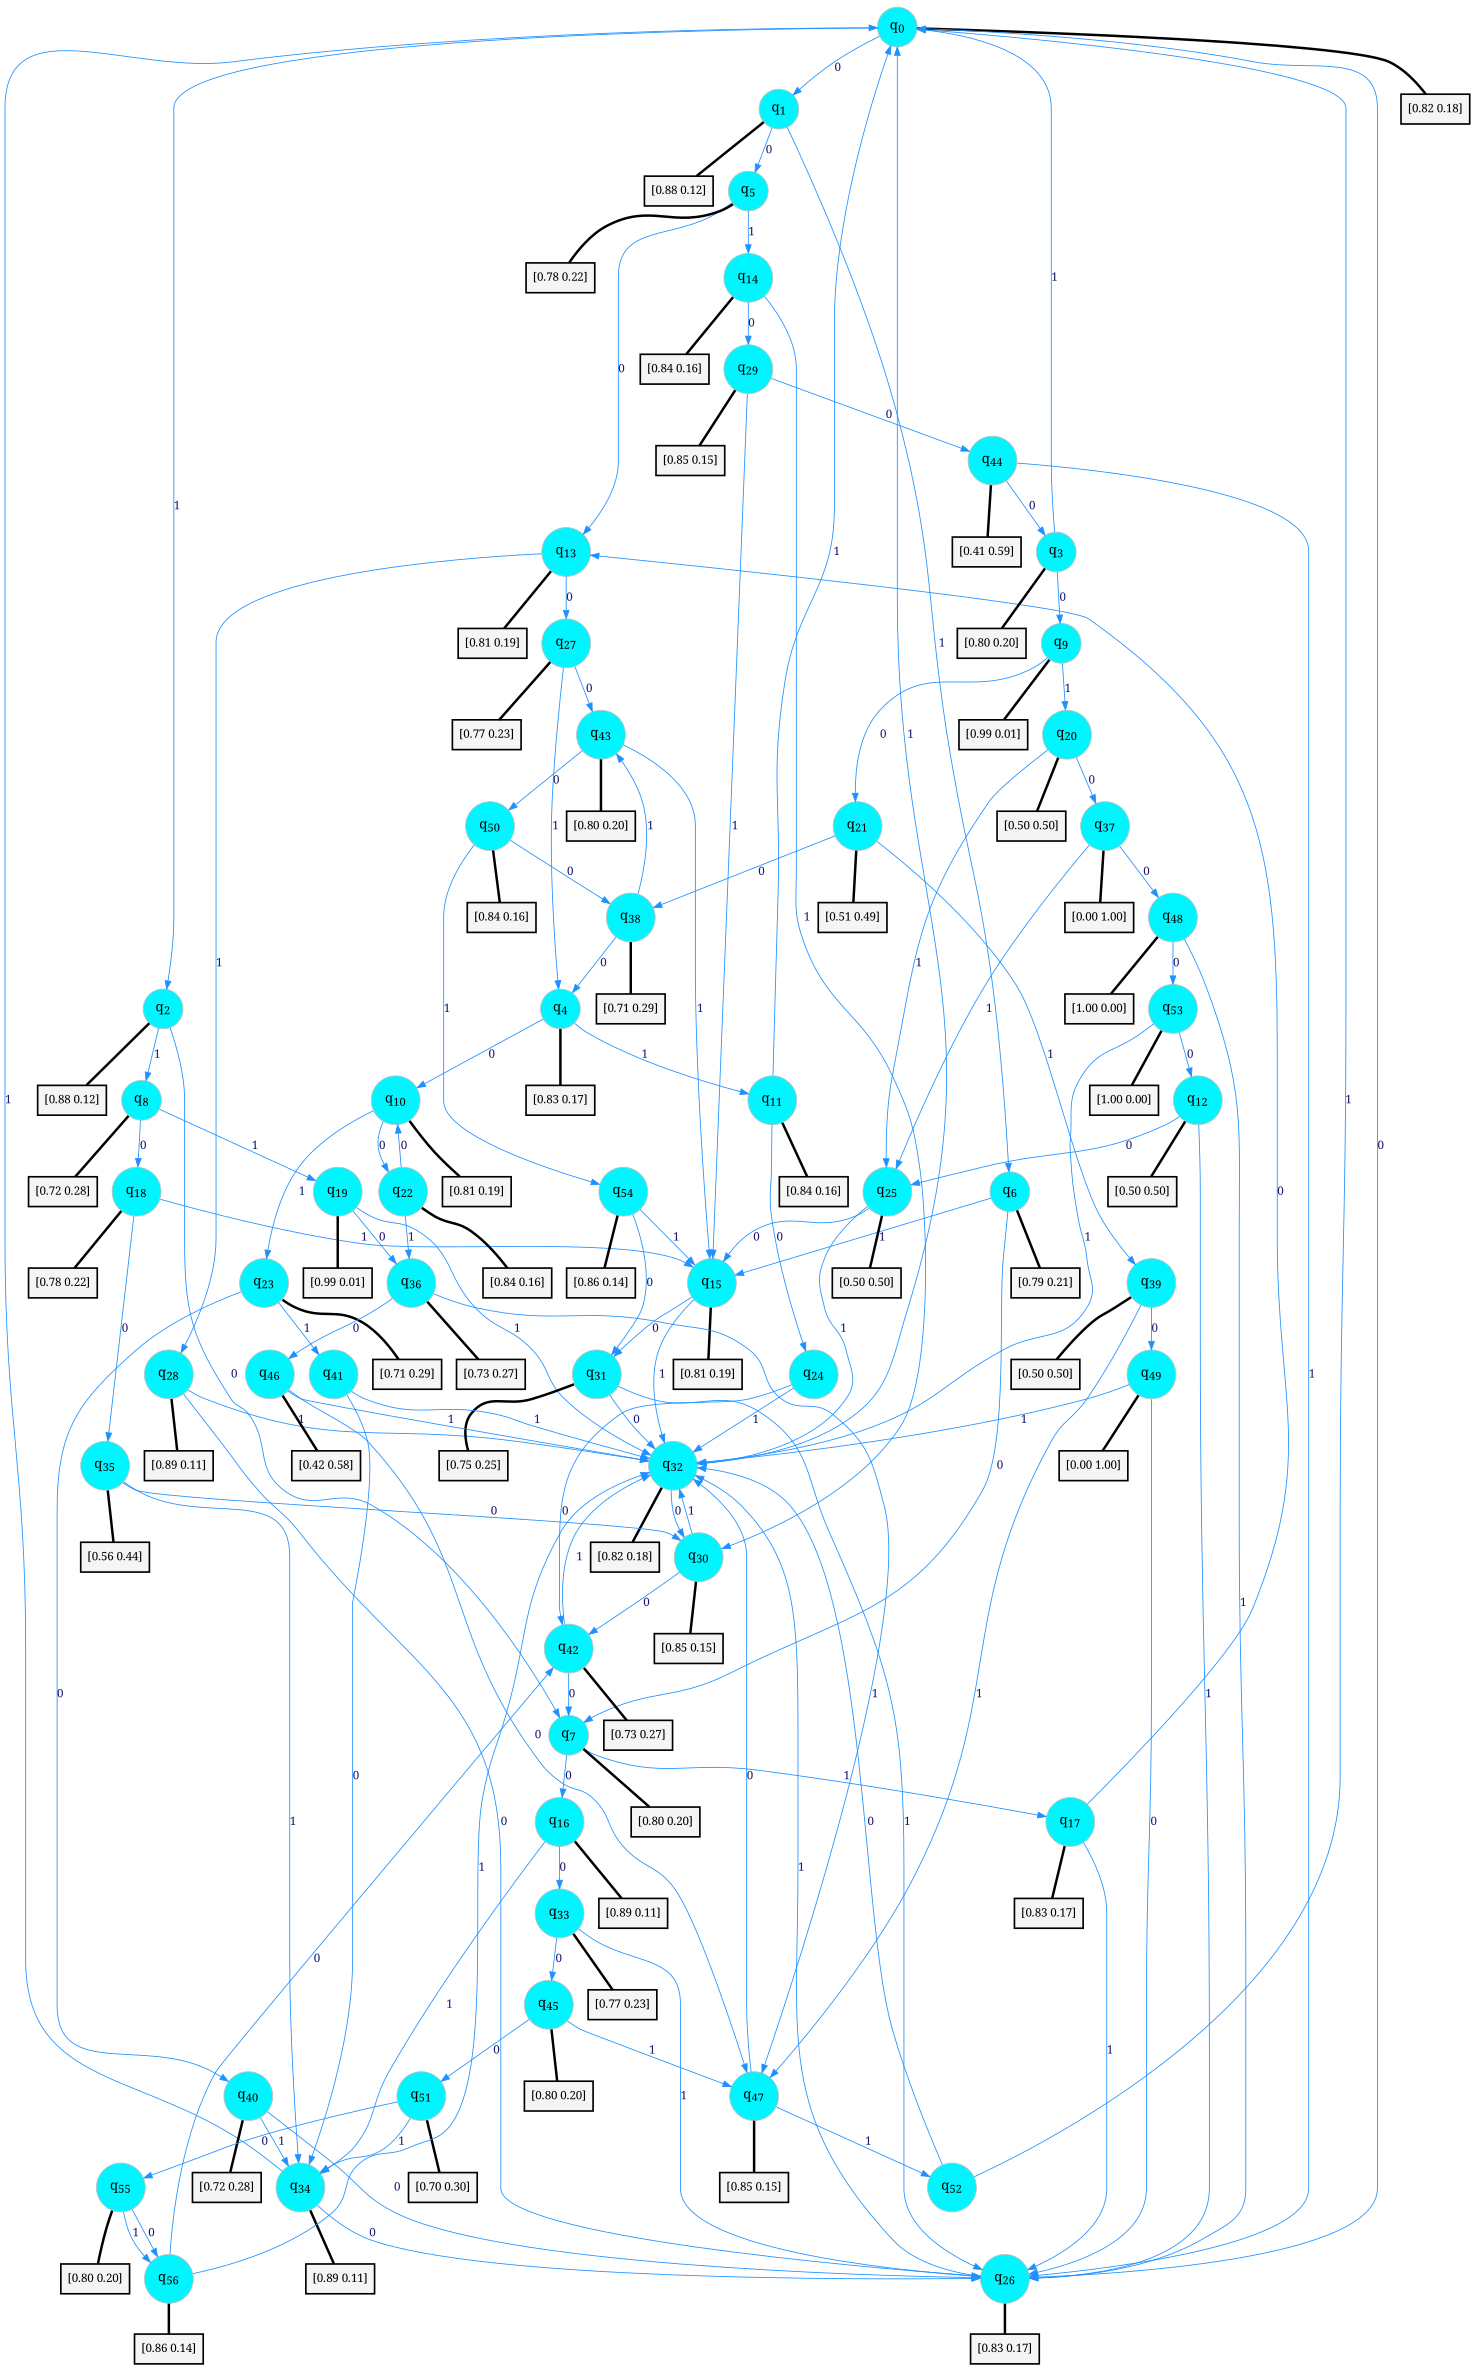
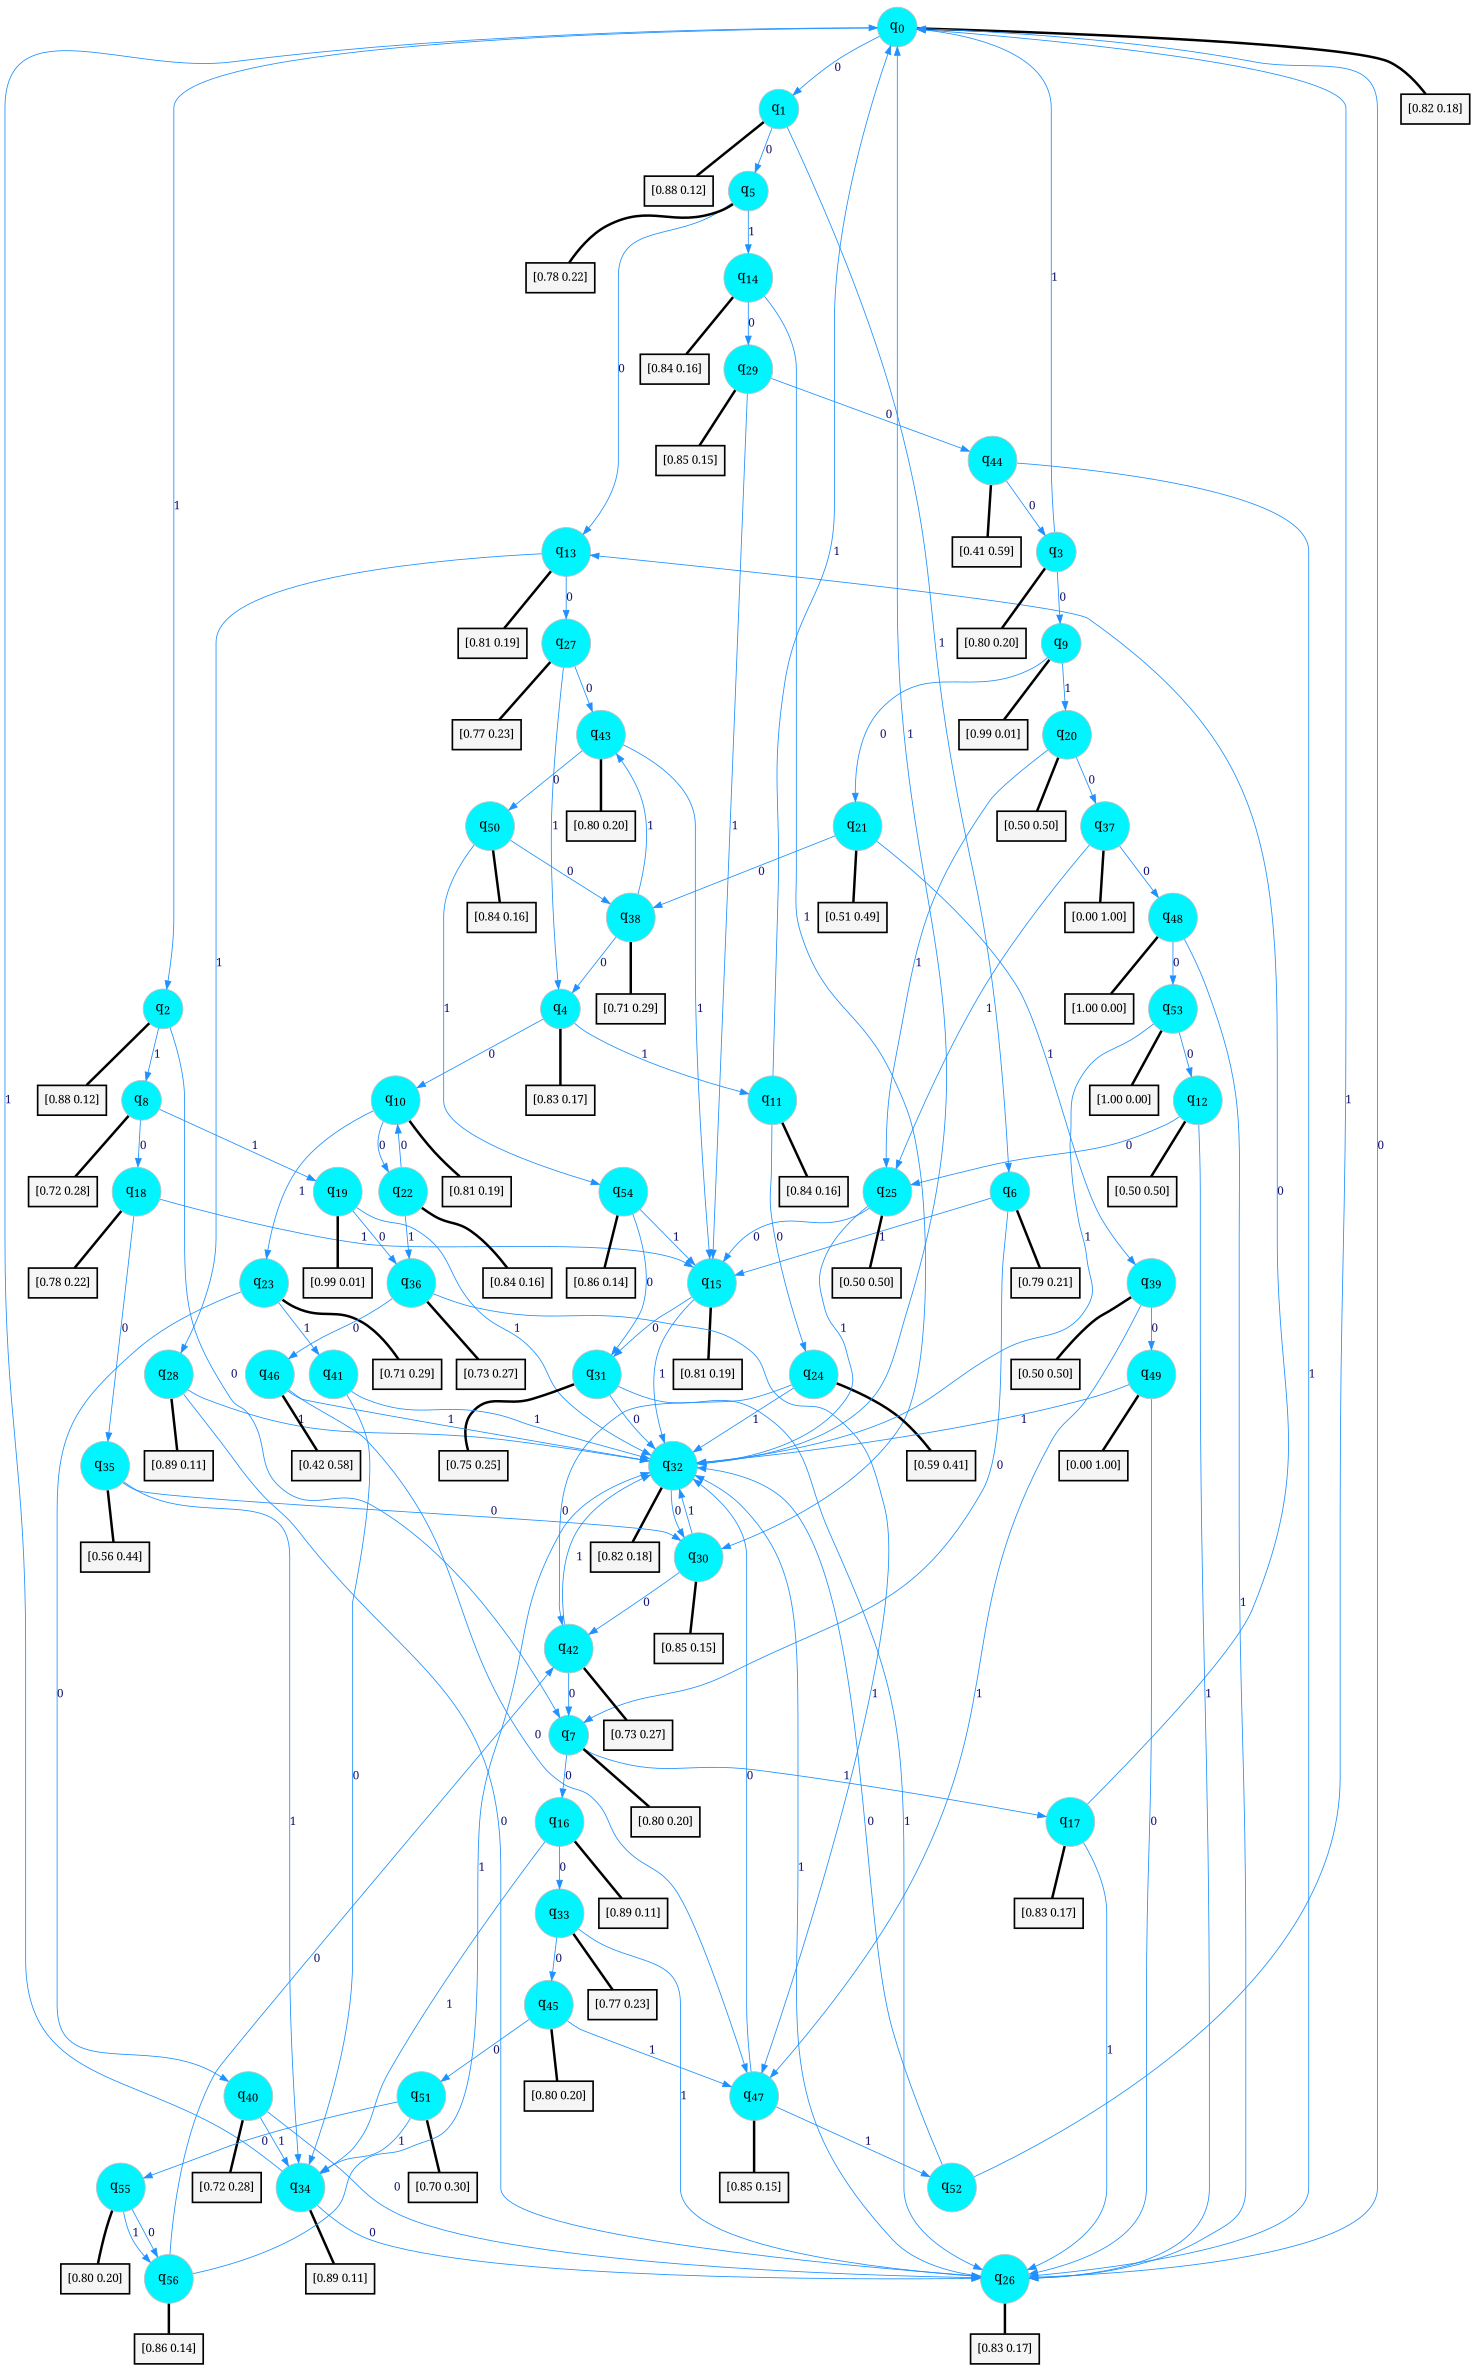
none -> (941, 1466)
